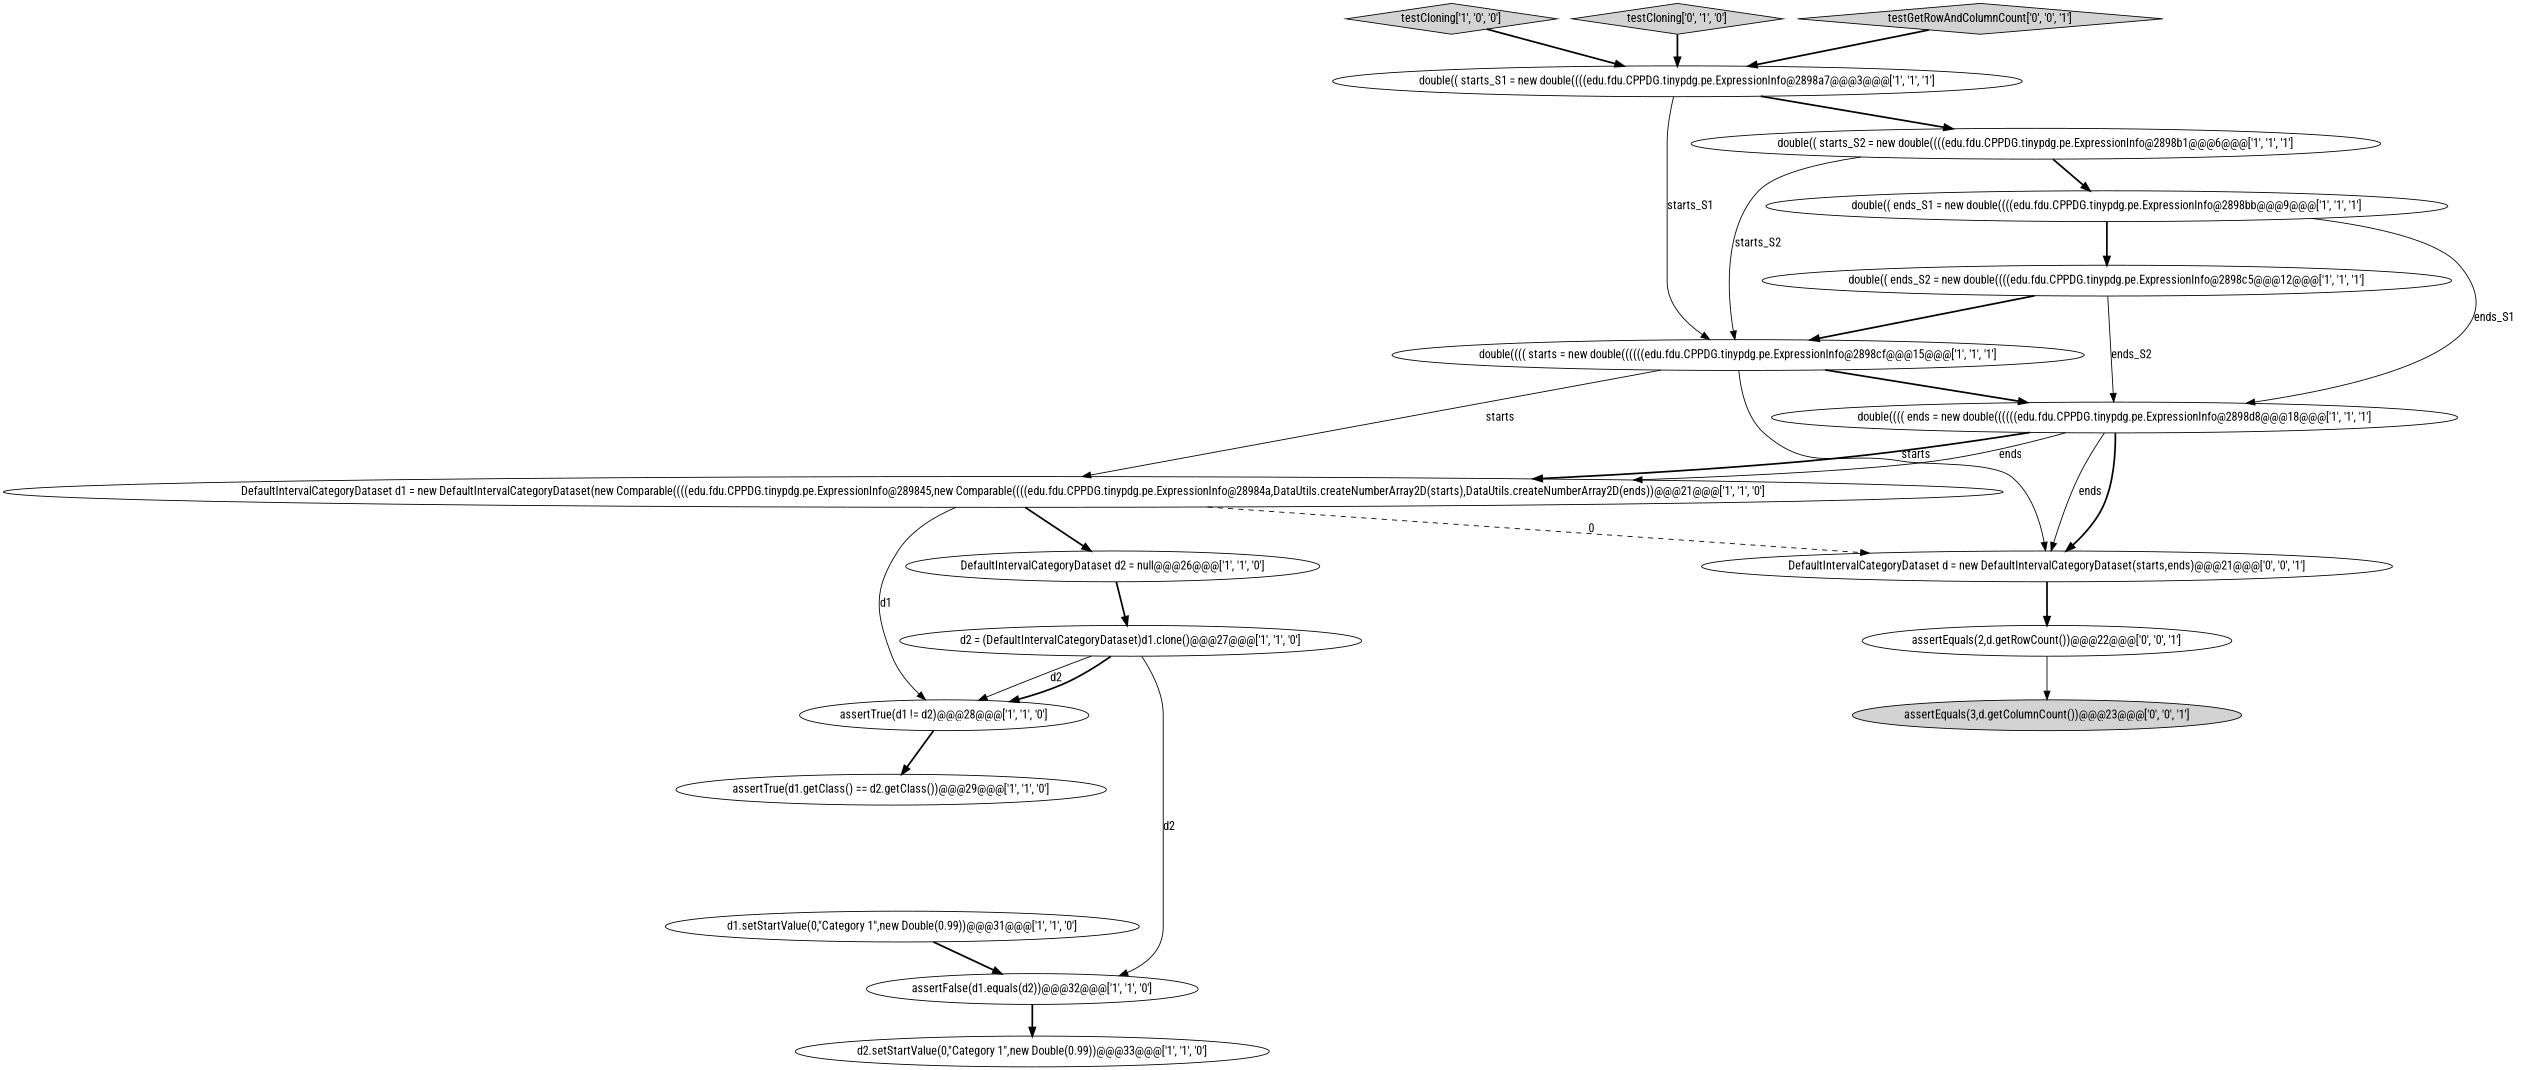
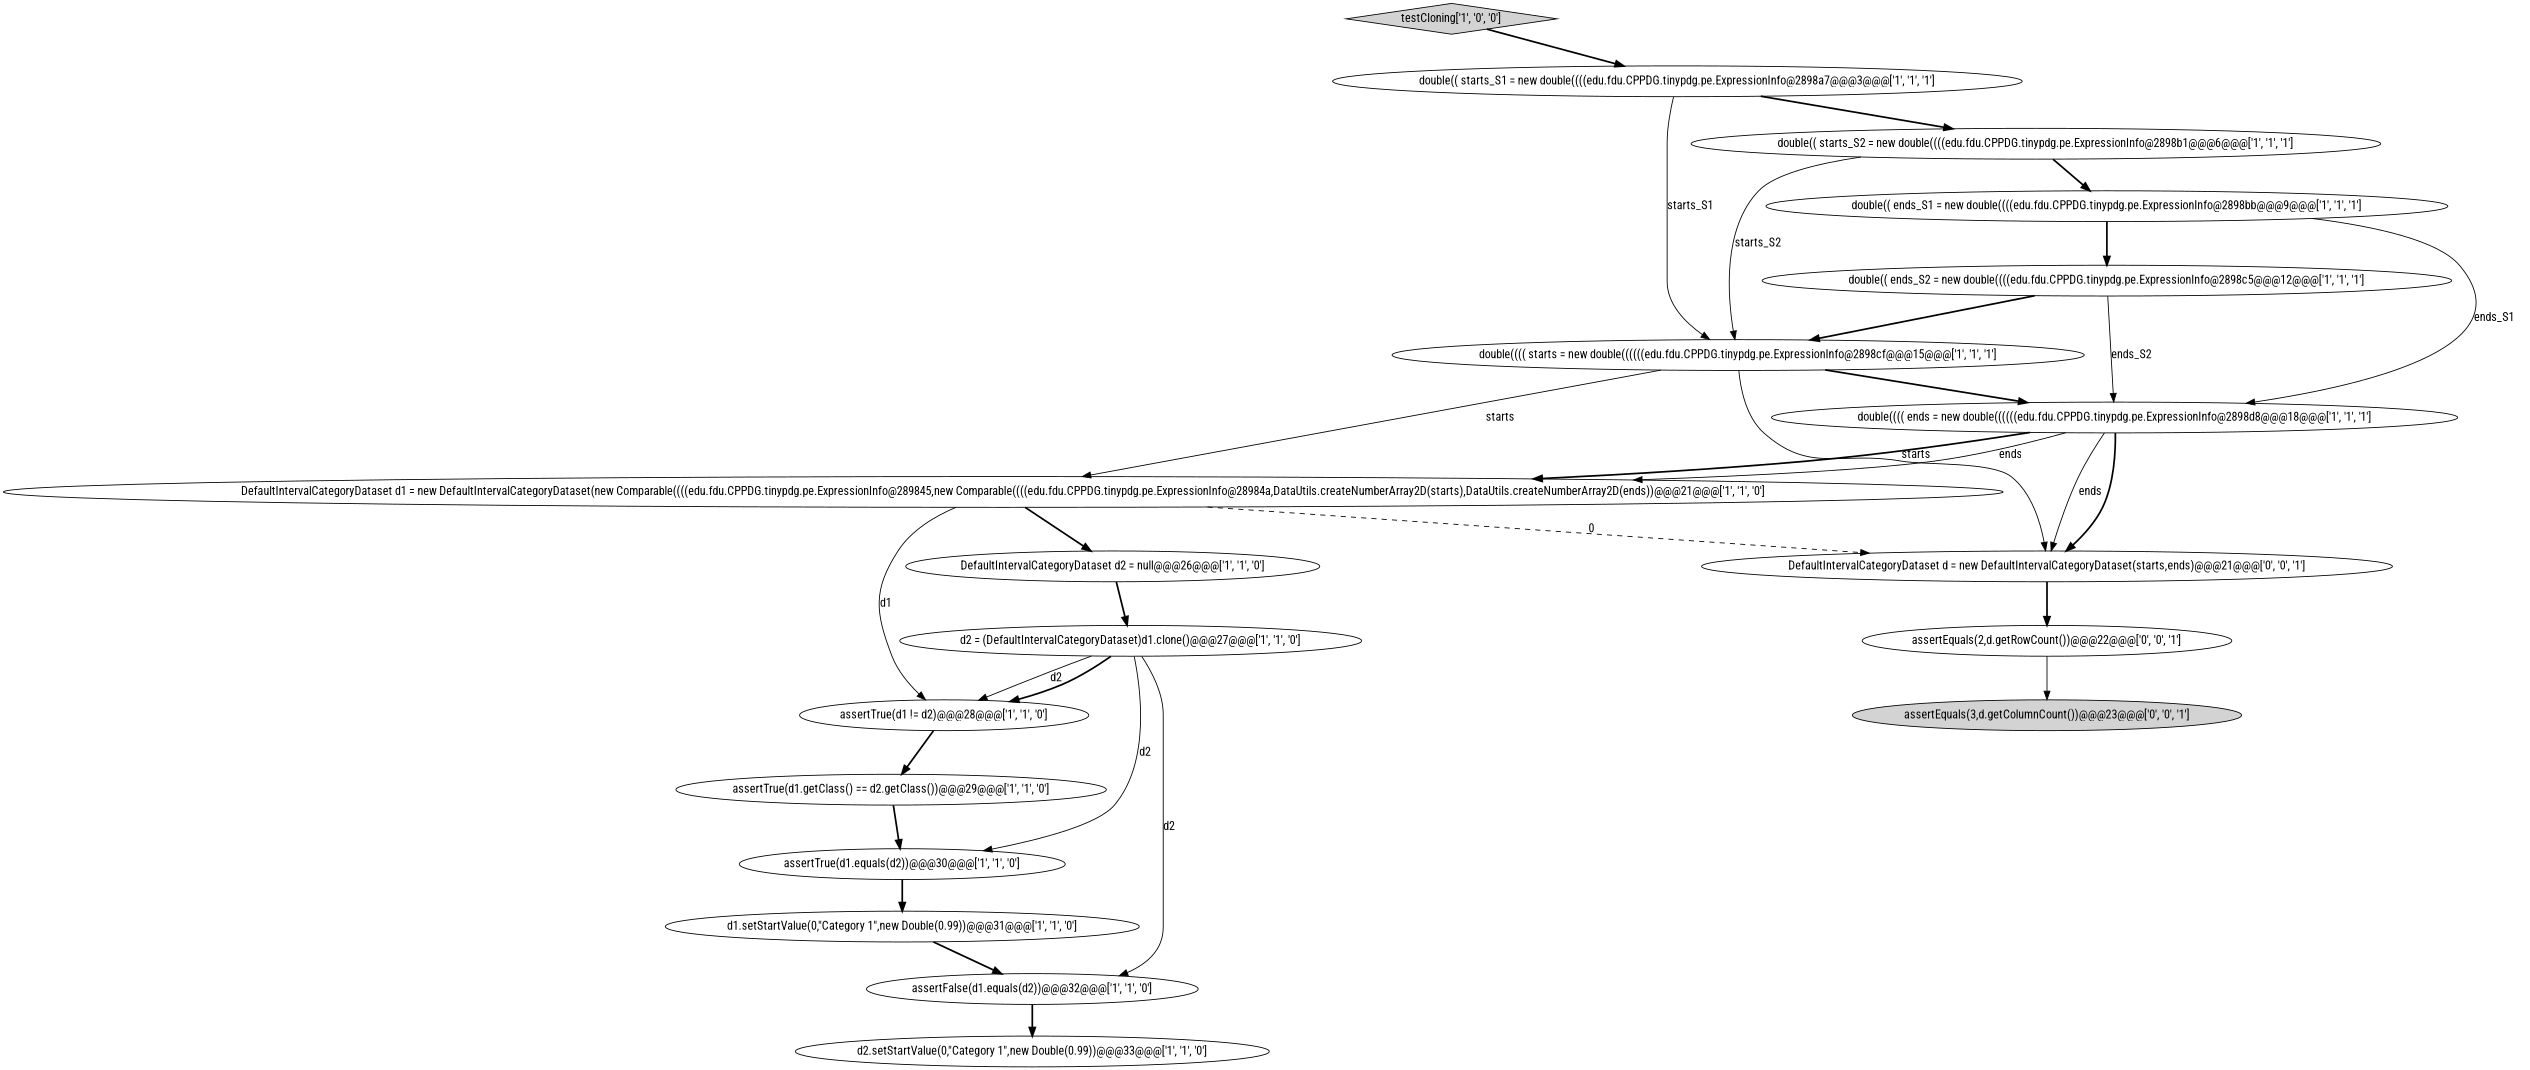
(1677, 19) -> none
(1980, 19) -> none
none -> (902, 864)
